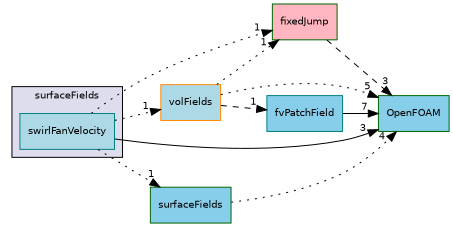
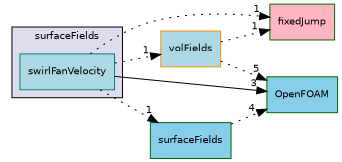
(355, 64) -> none
(305, 114) -> none
